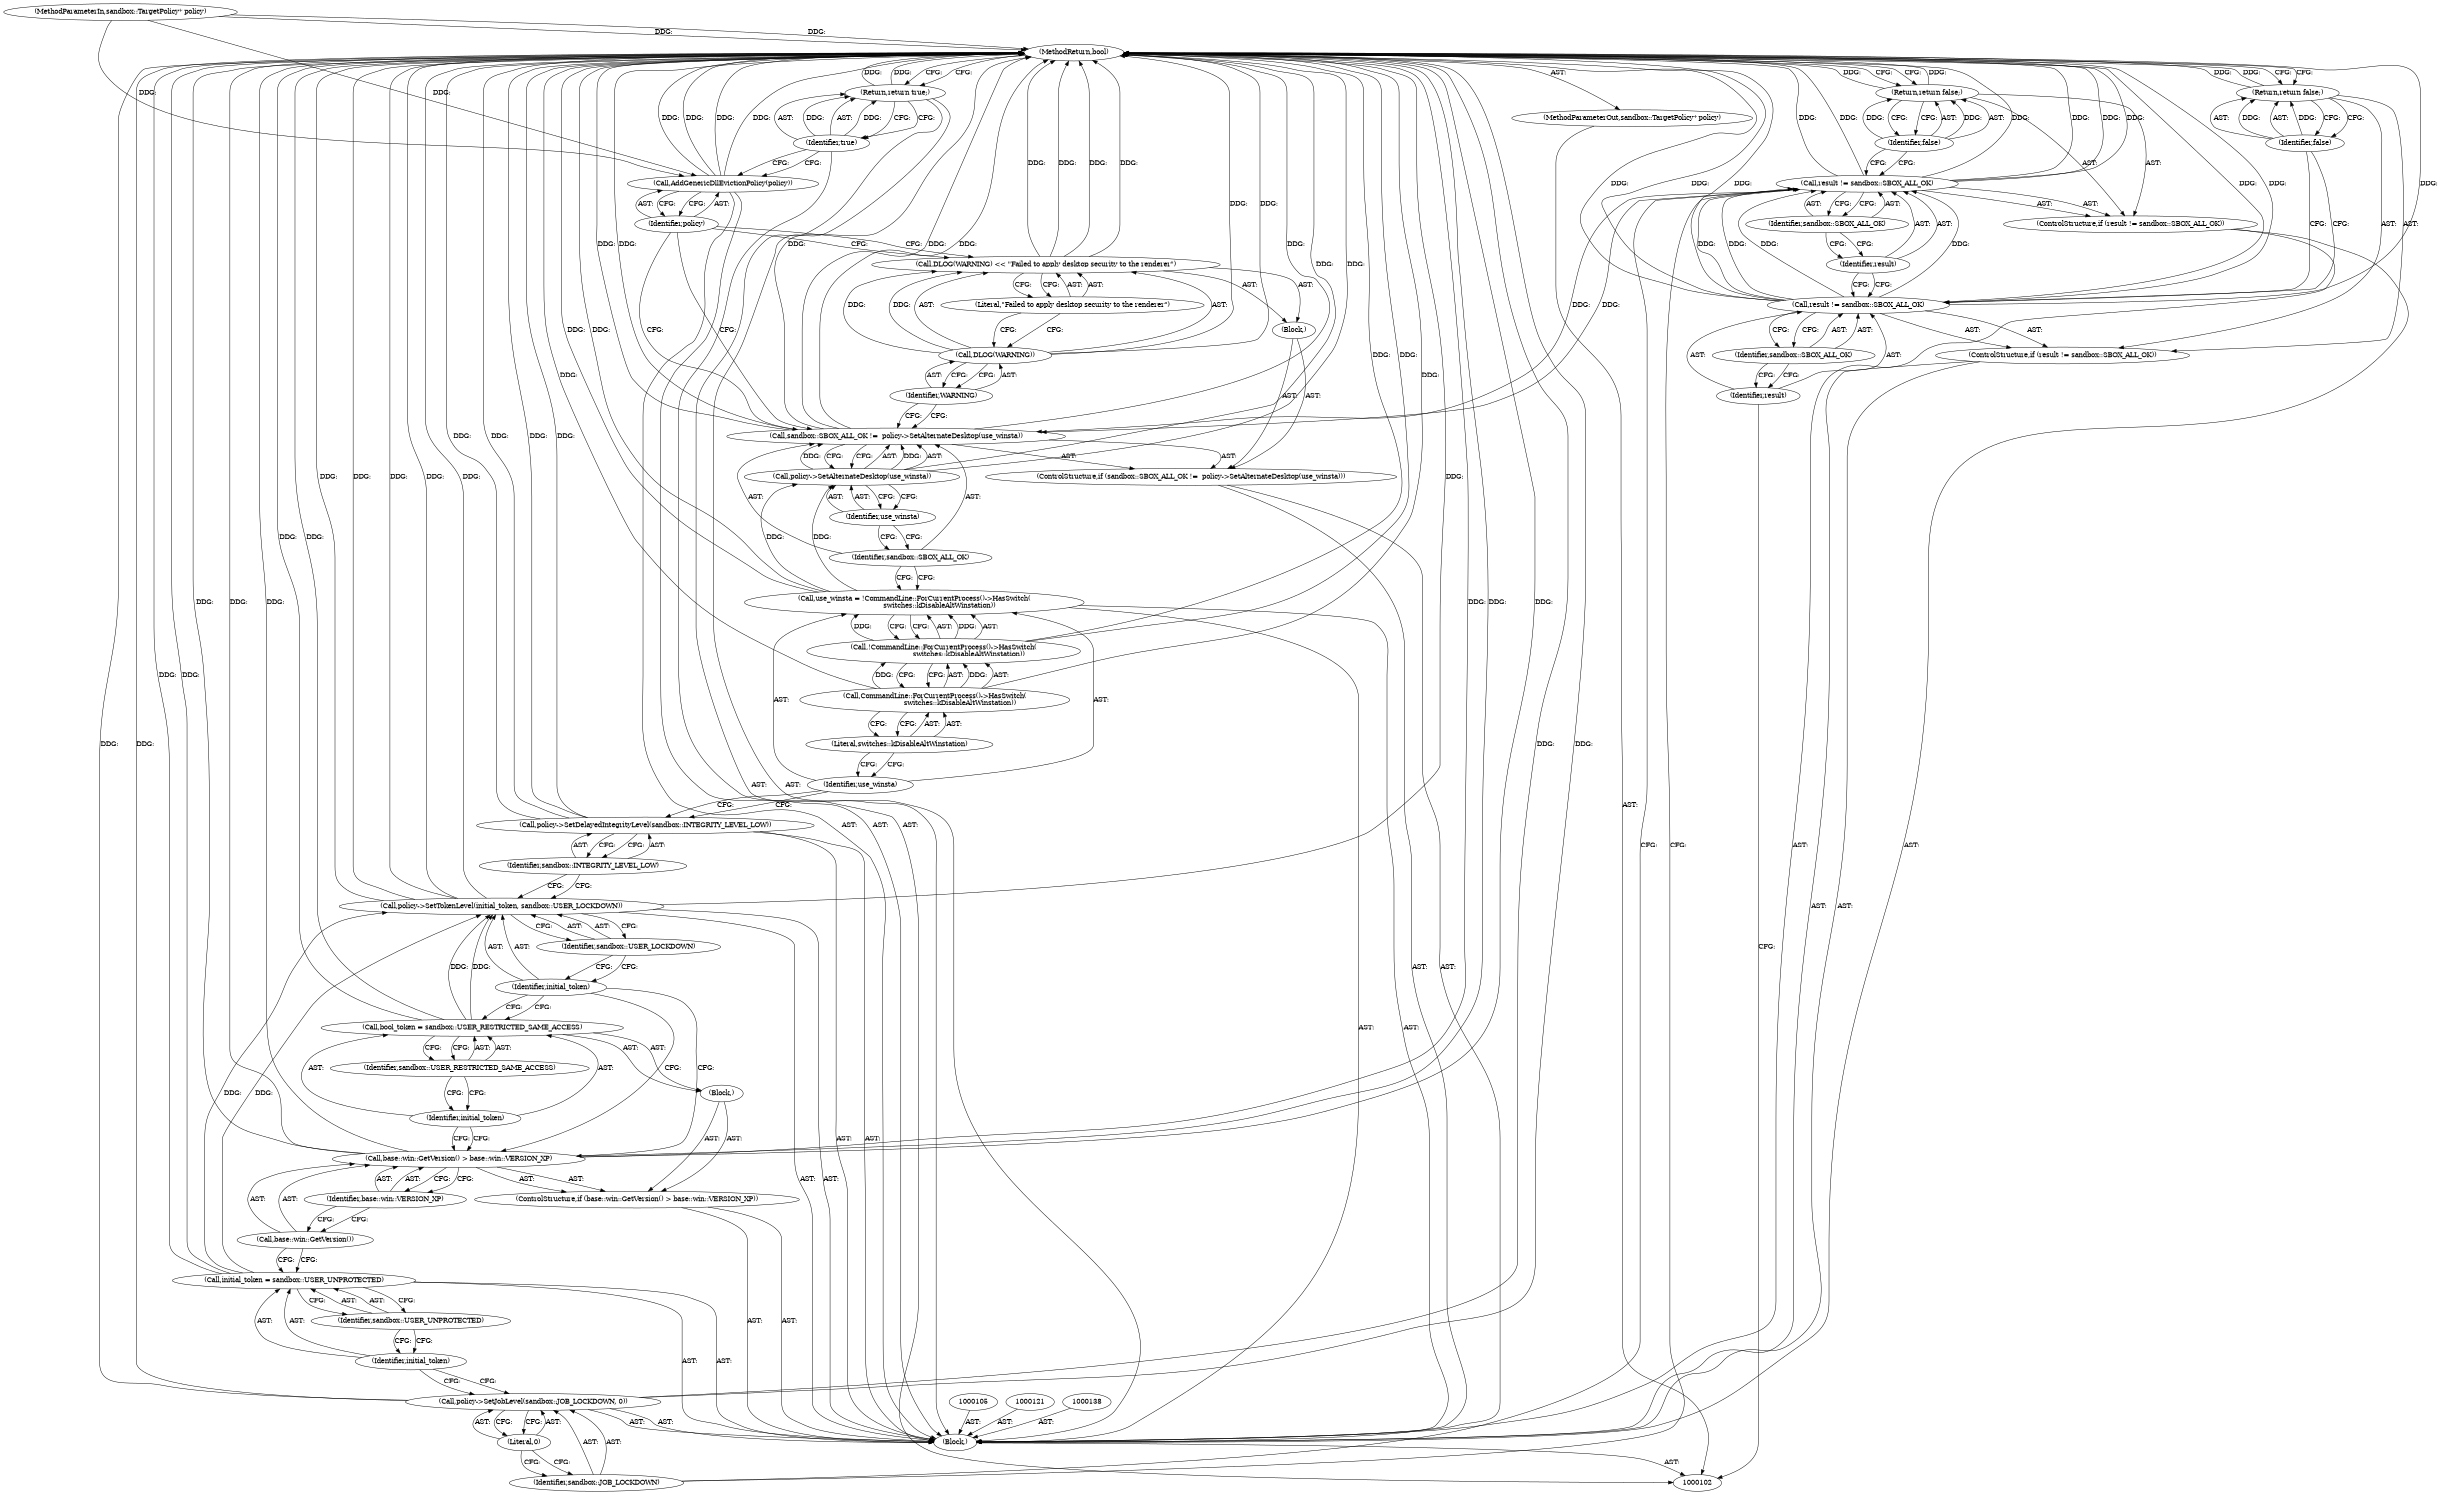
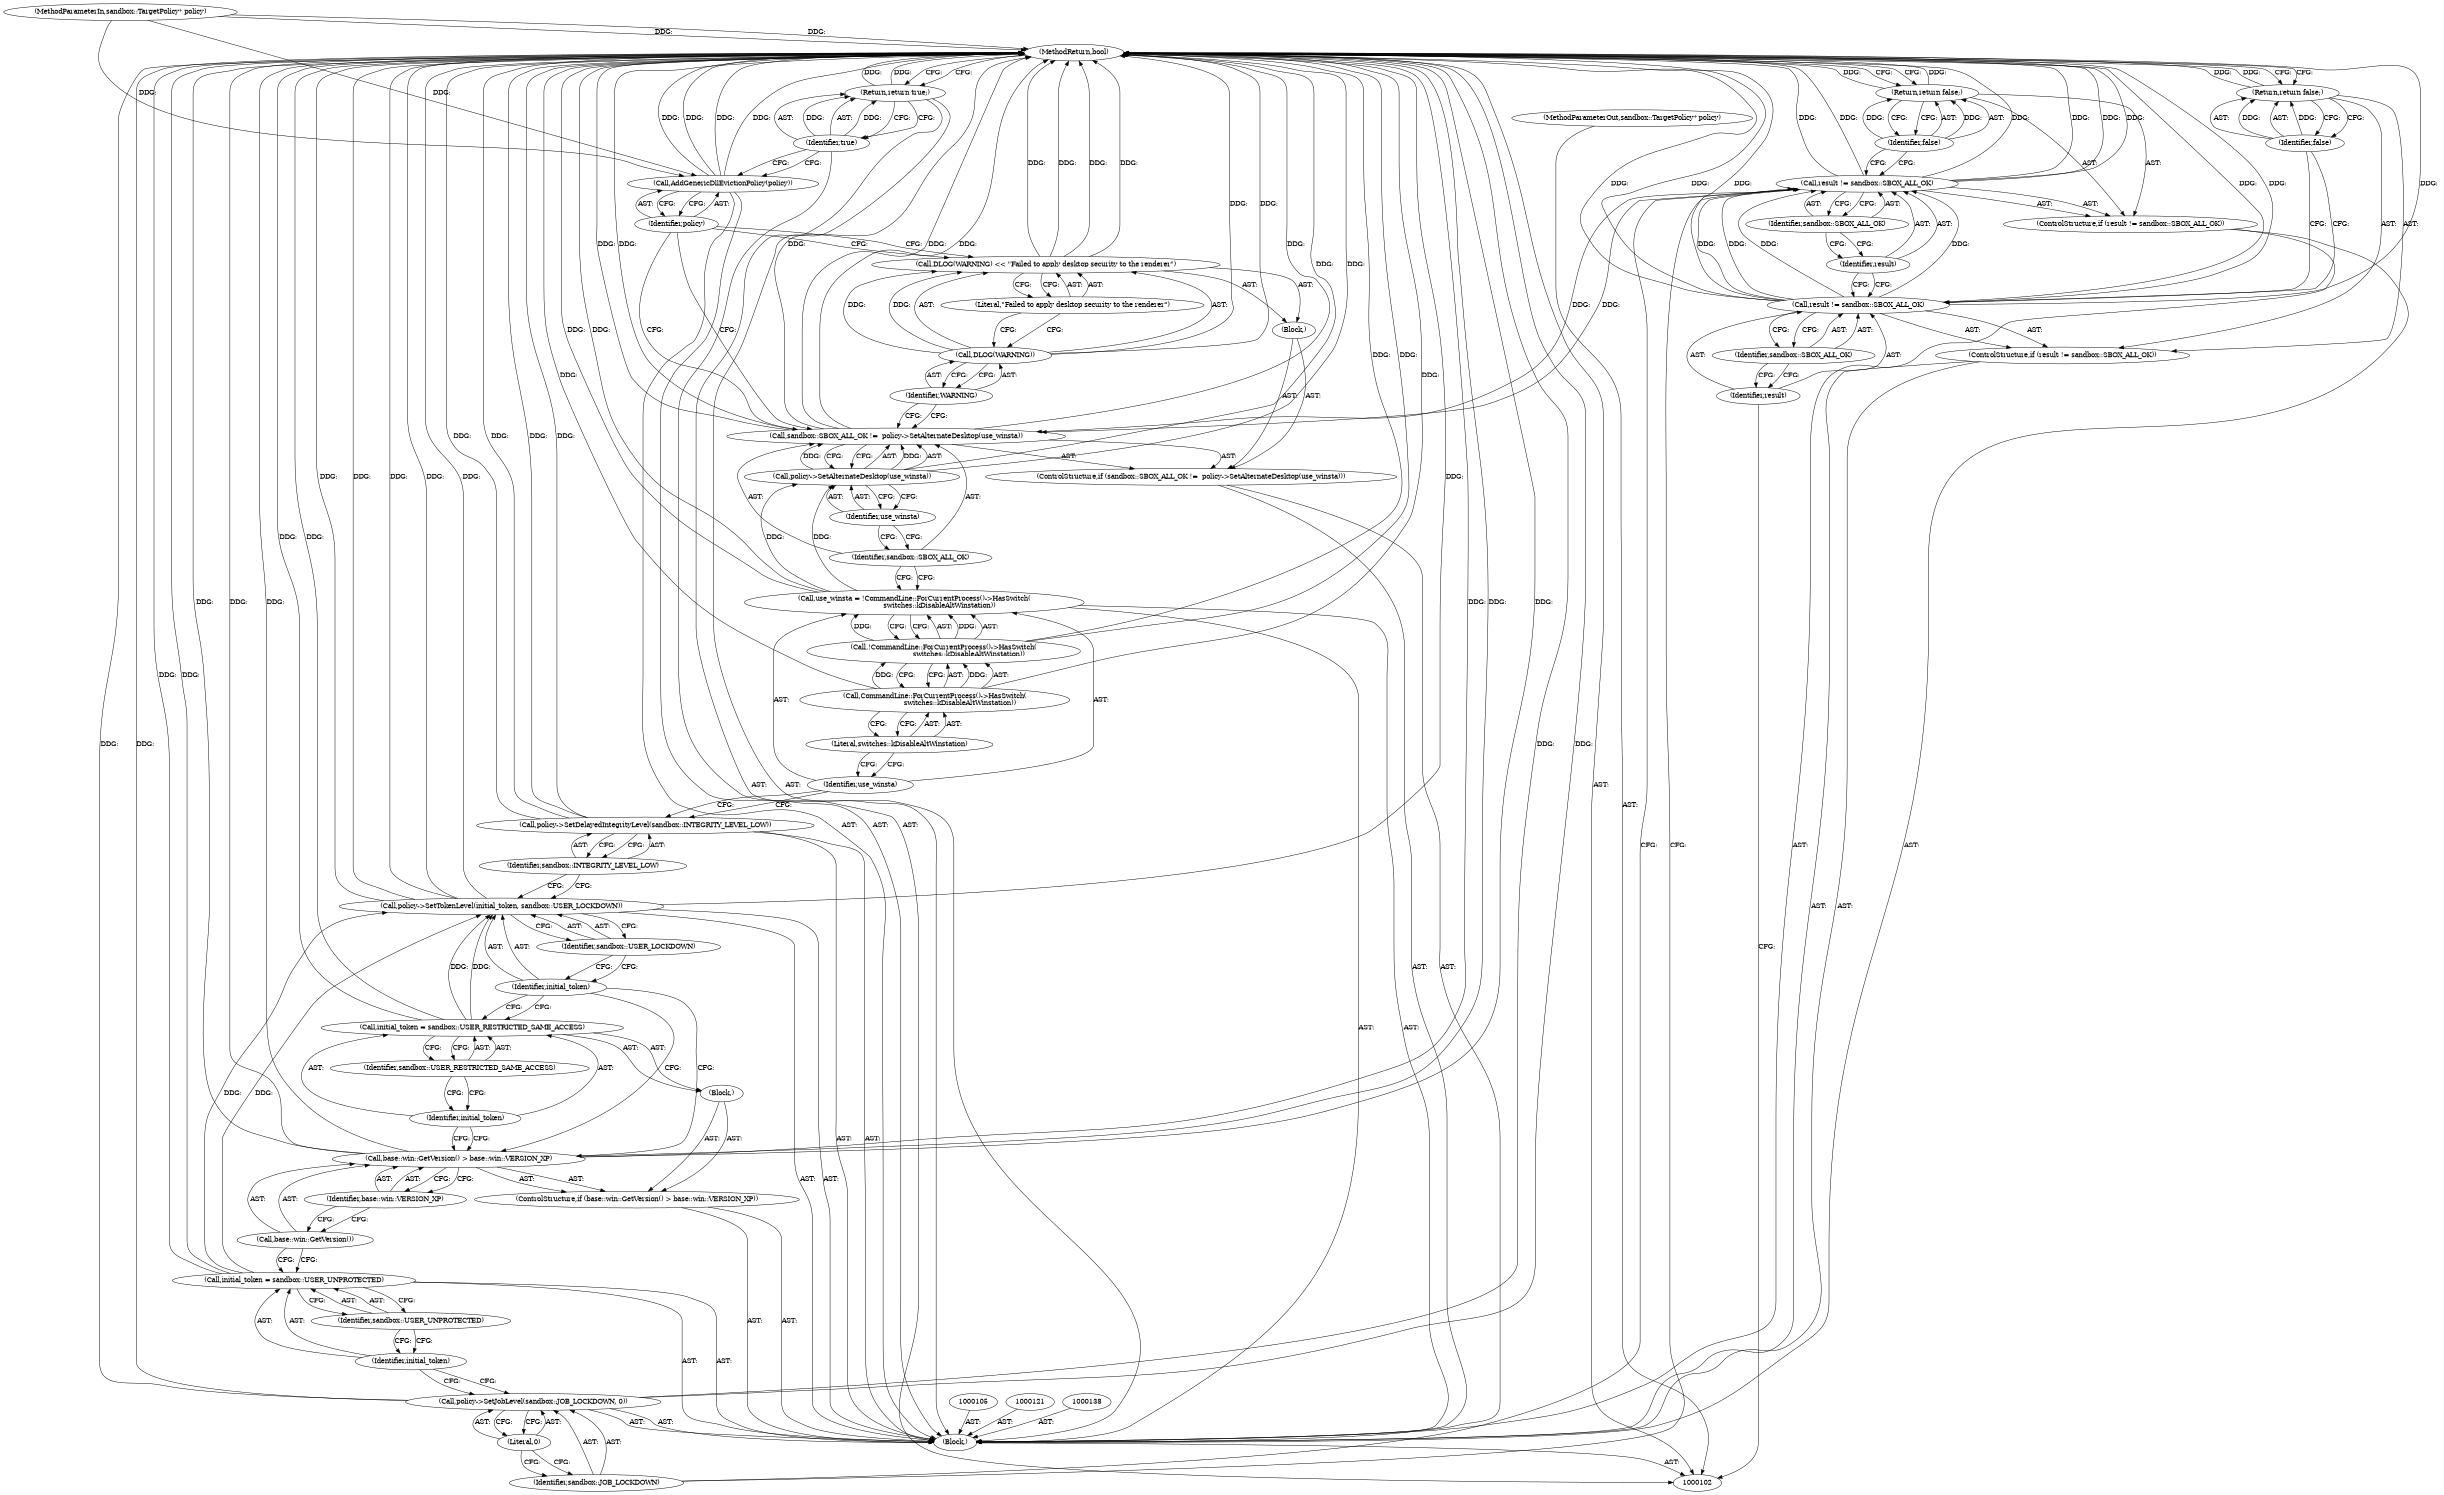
(1374, 59) -> (1603, 609)
(472, 1028) -> (472, 1028)
